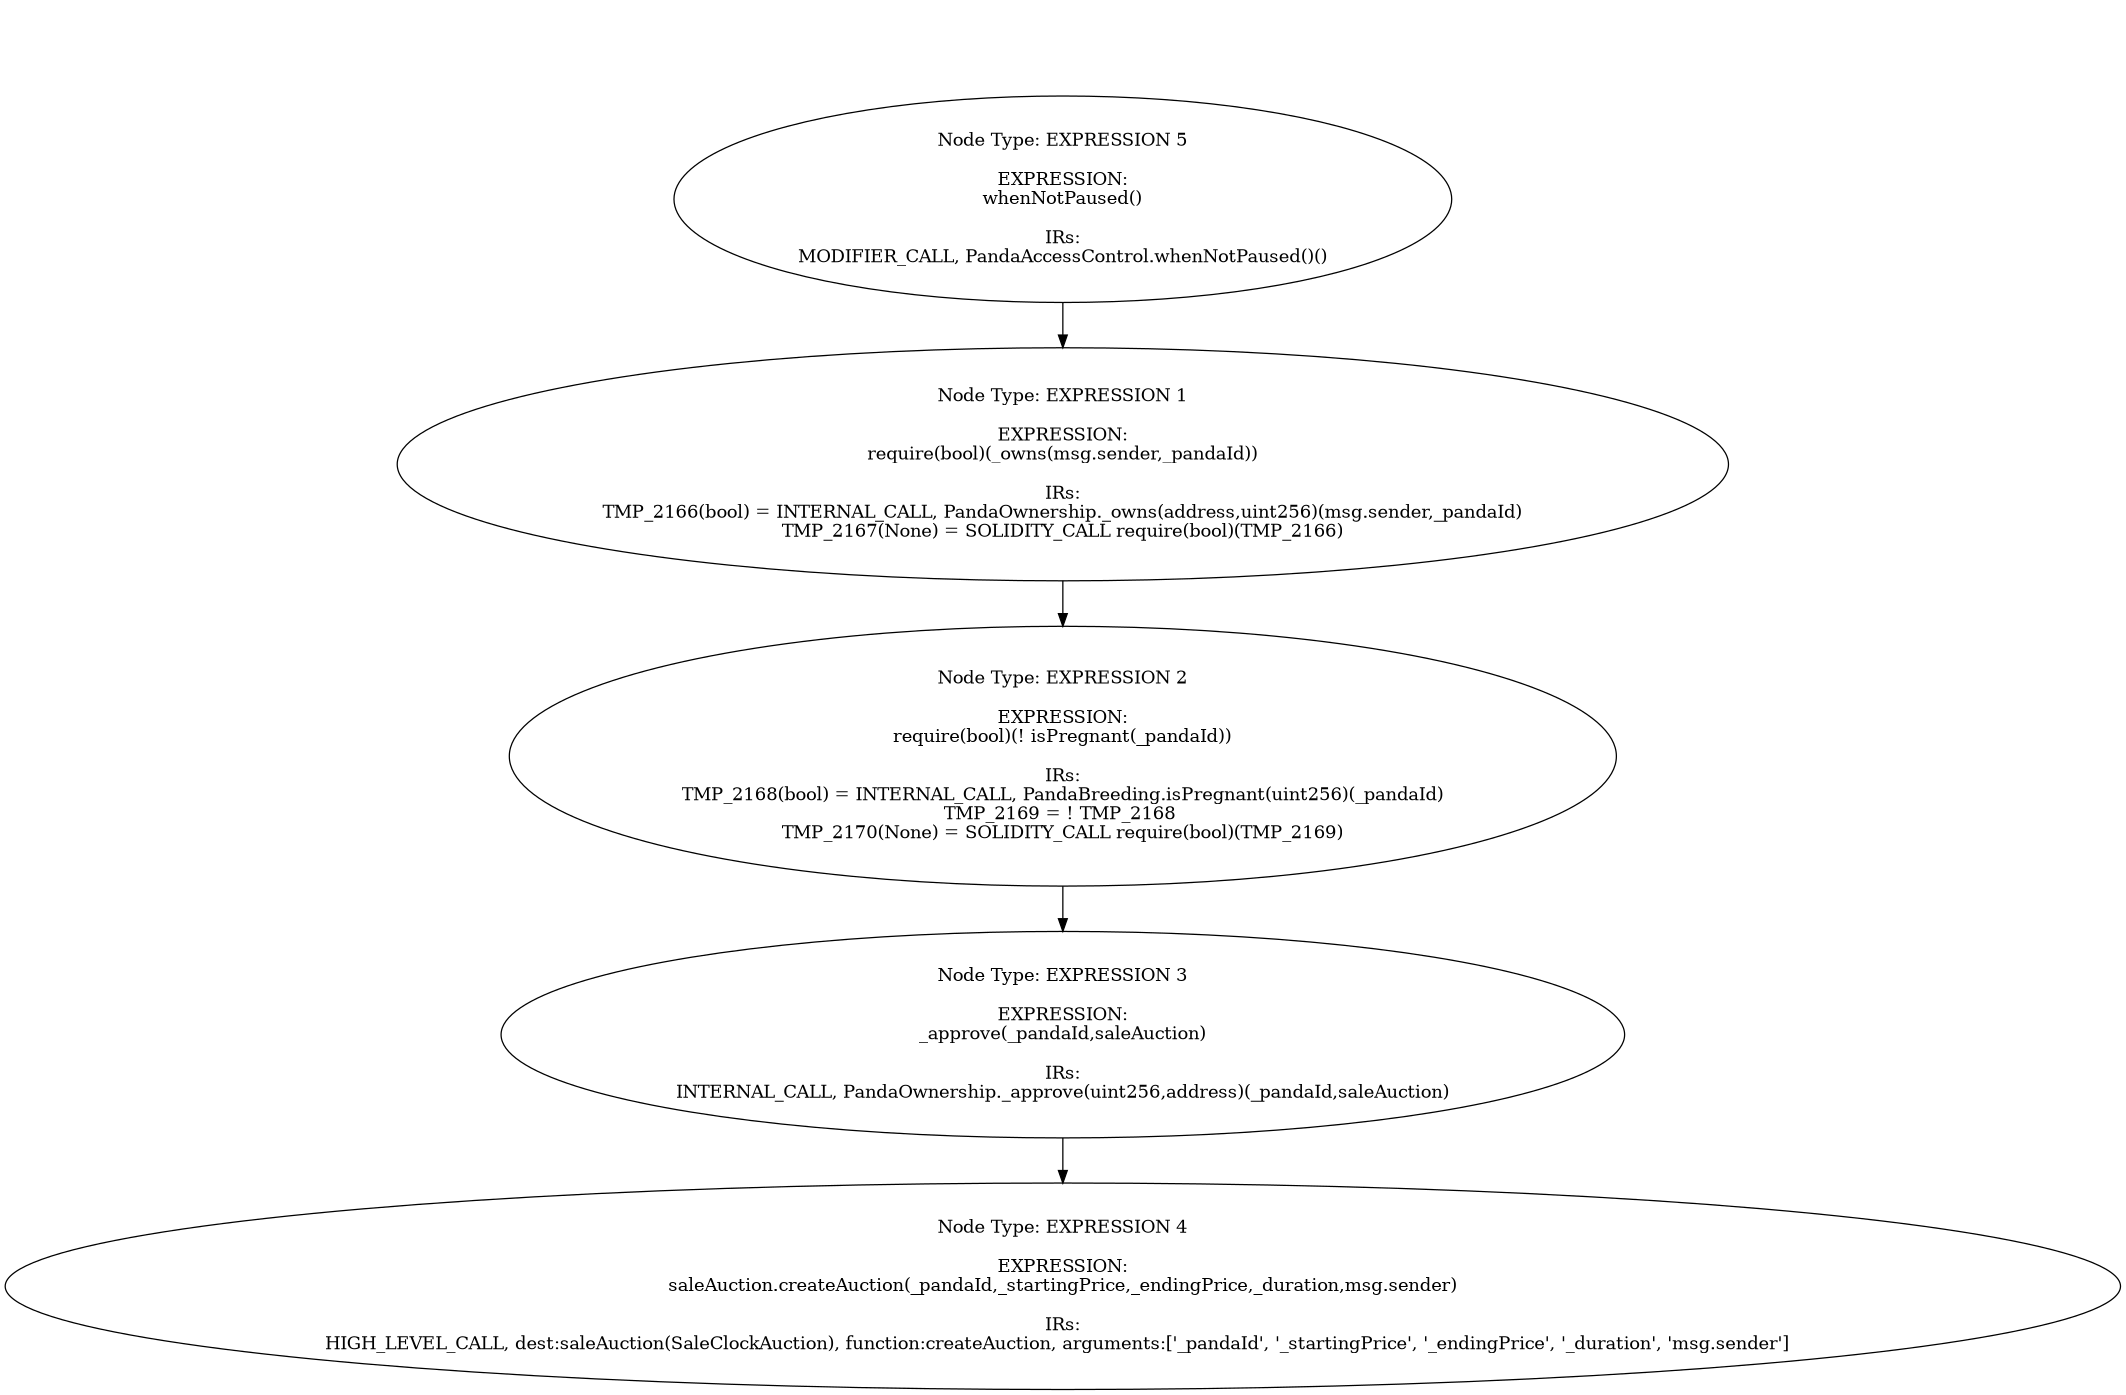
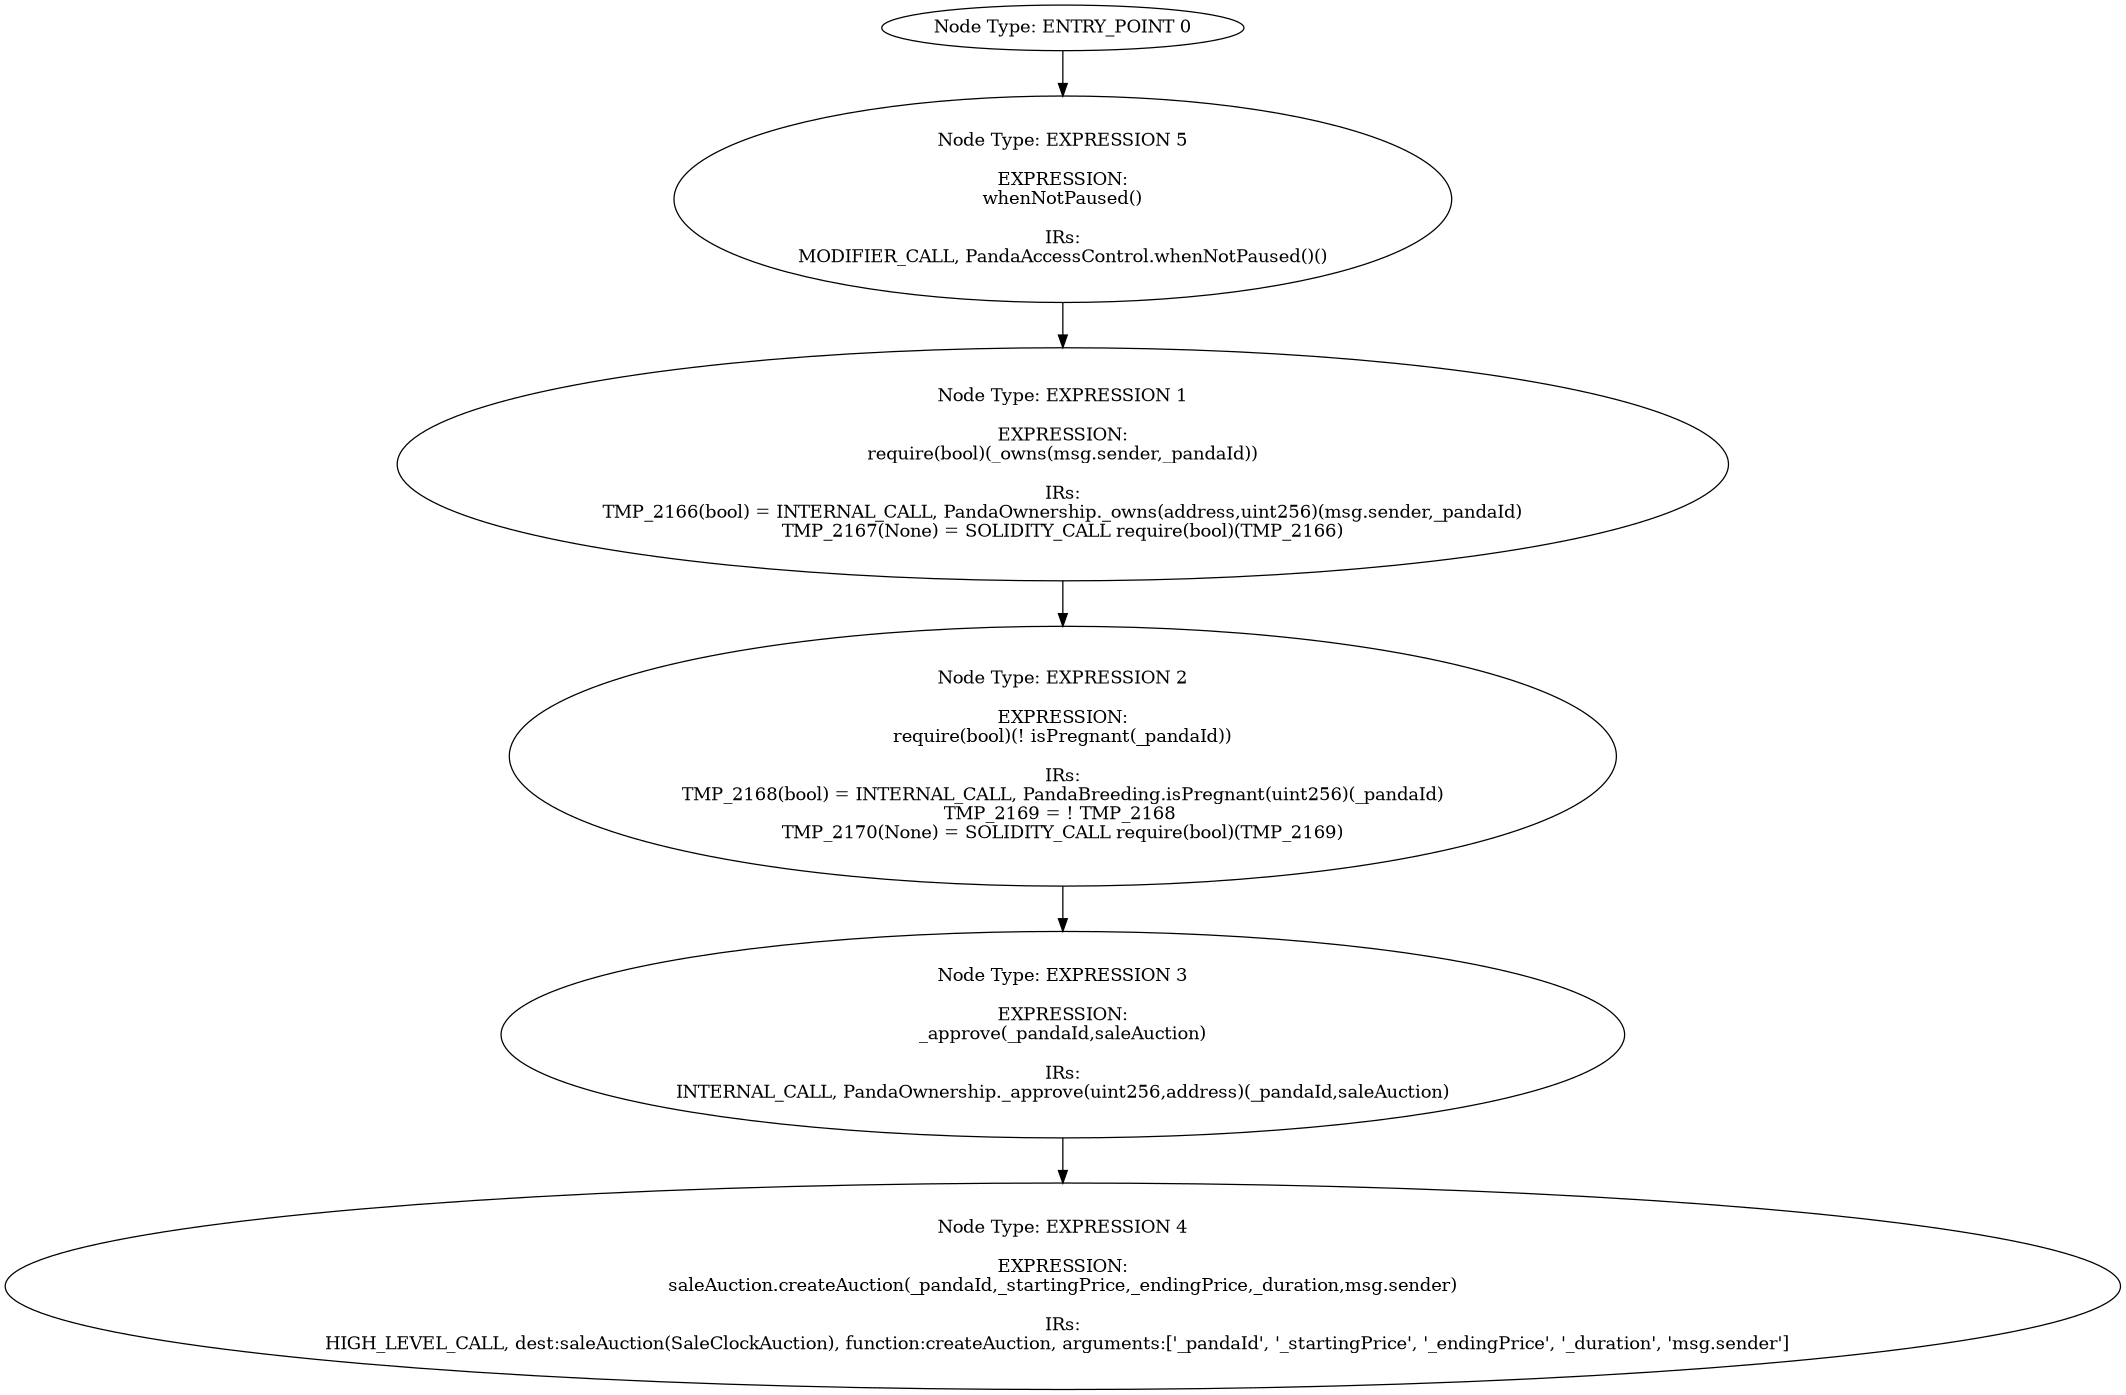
none -> (1063, 28)
